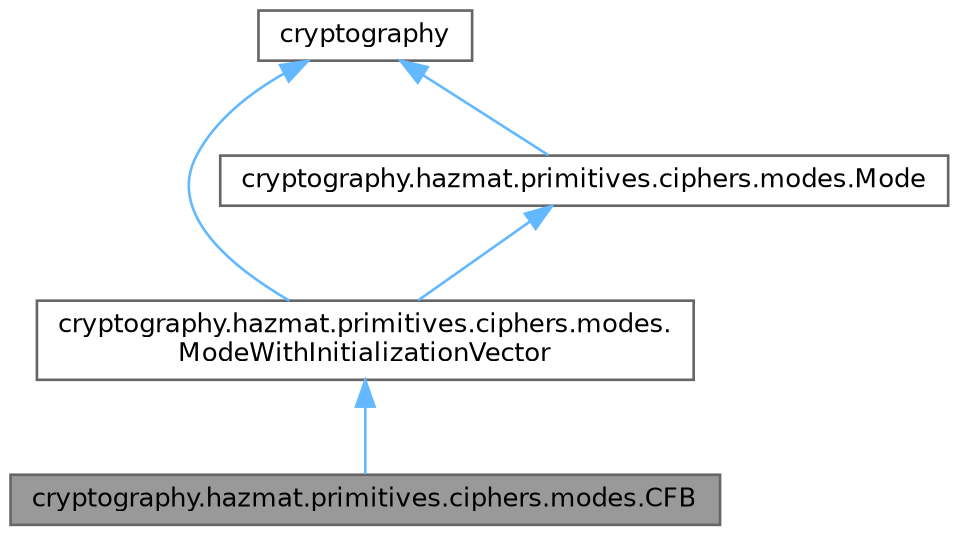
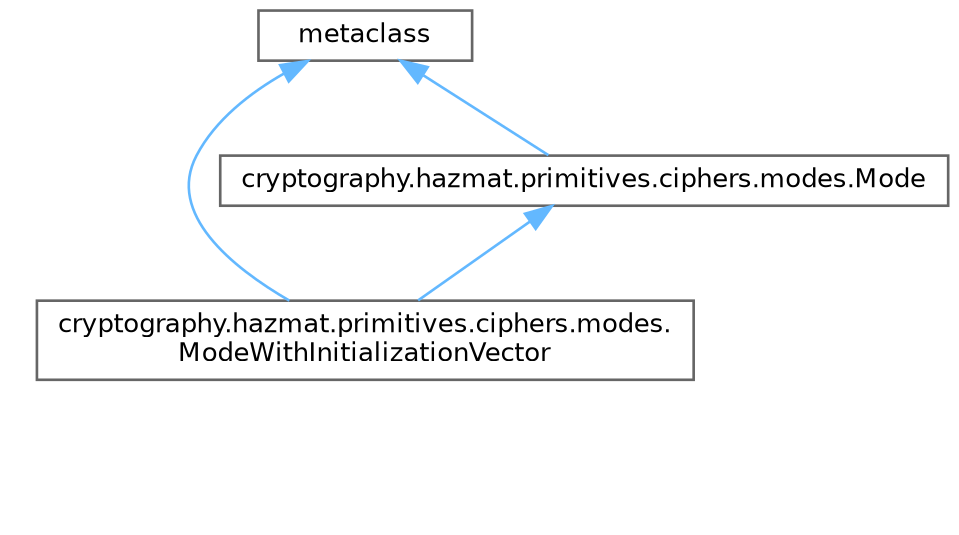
(365, 36) -> (365, 36)
(365, 500) -> none
